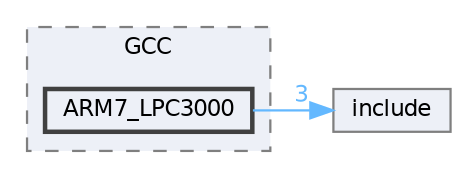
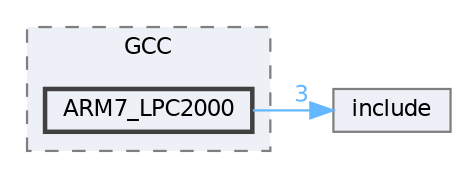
(149, 110) -> (149, 110)
